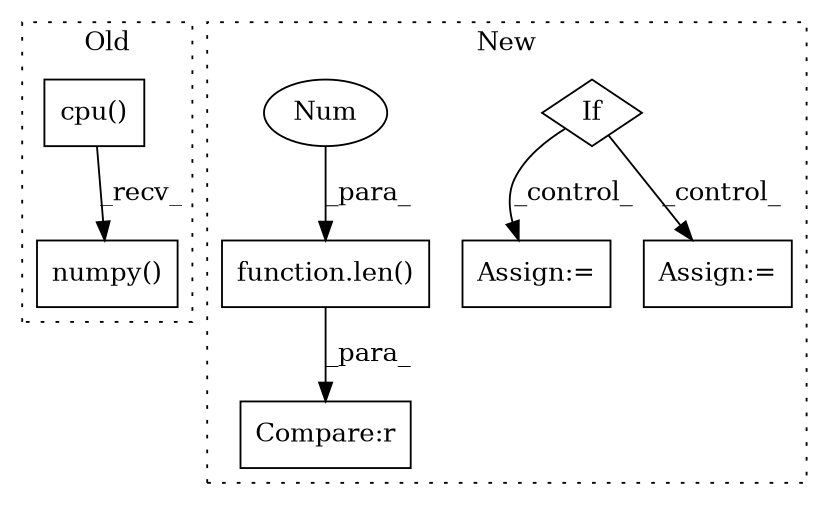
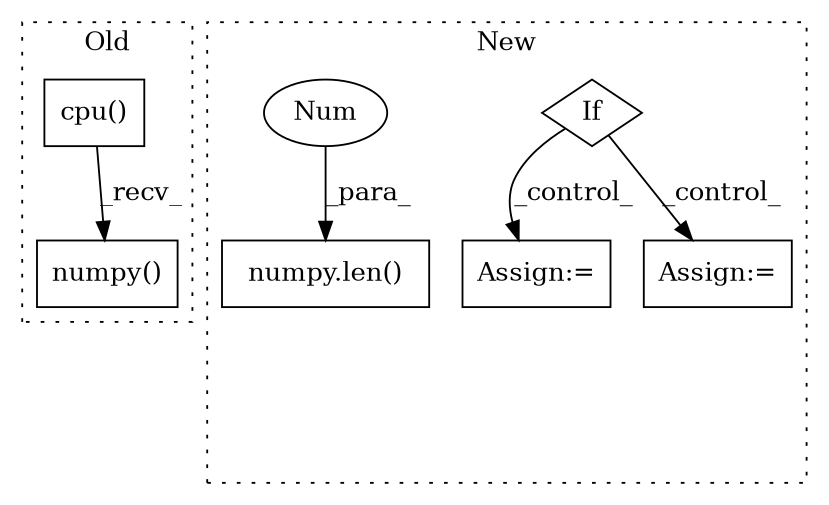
(326, 274) -> (326, 274)
(326, 435) -> none
